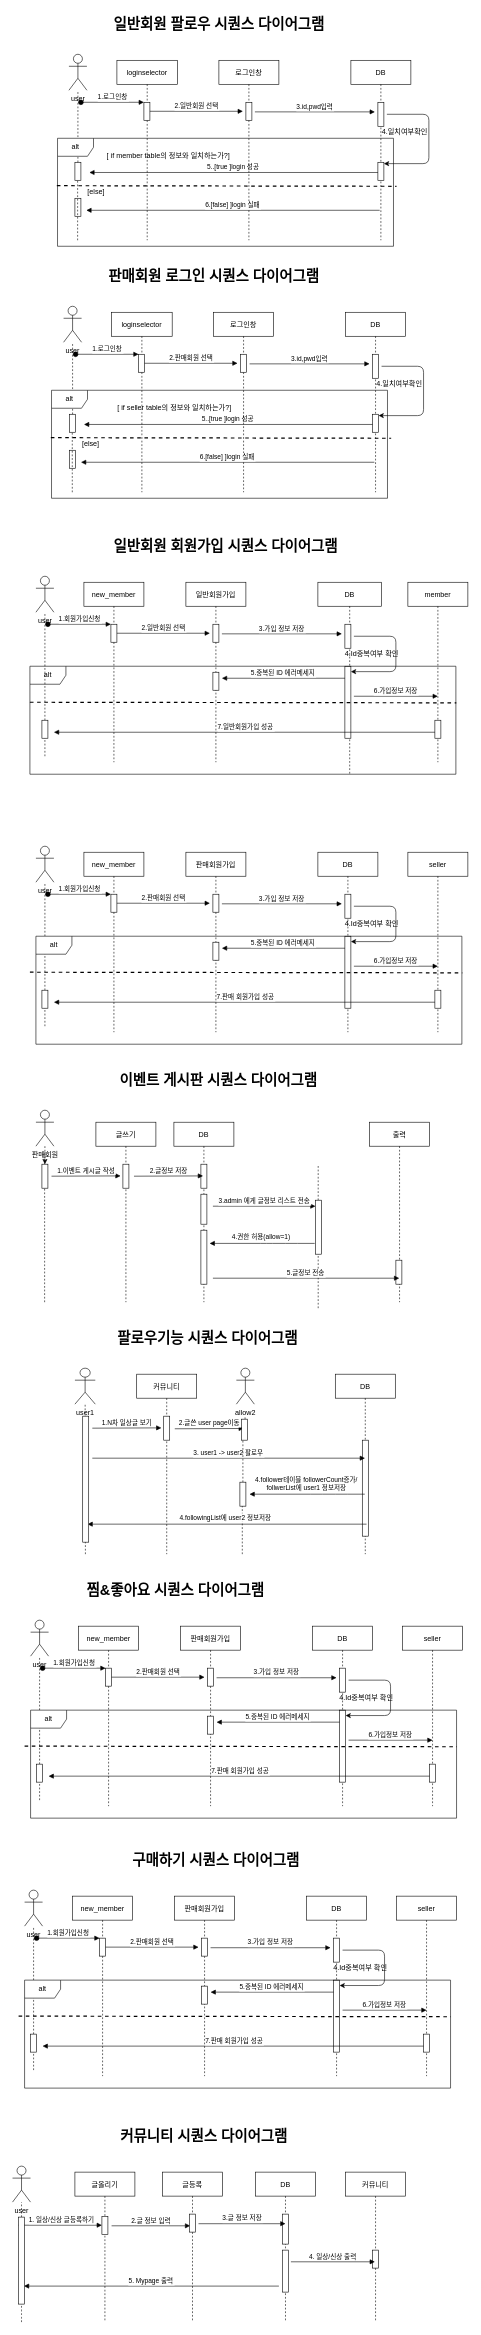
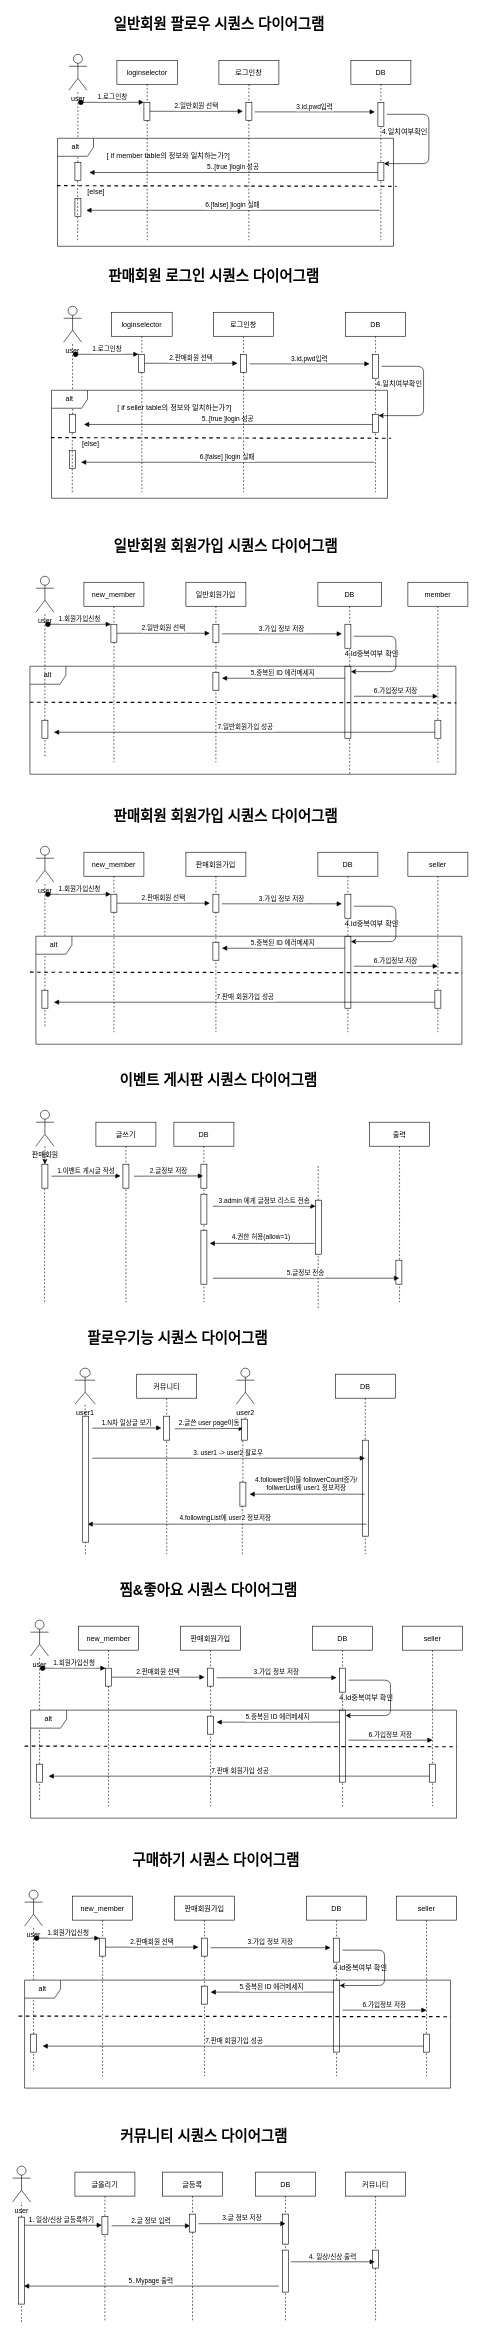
none -> (243, 819)
(246, 1341) -> (216, 1341)
(245, 1413) -> (245, 1413)
(216, 1593) -> (249, 1593)
